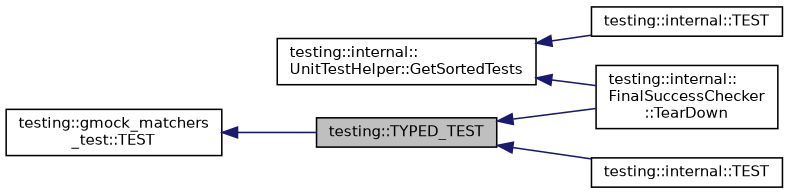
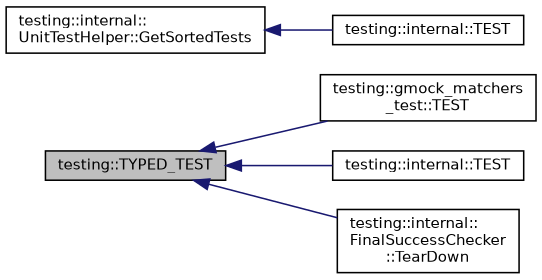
(574, 83) -> none
(277, 132) -> (271, 134)
